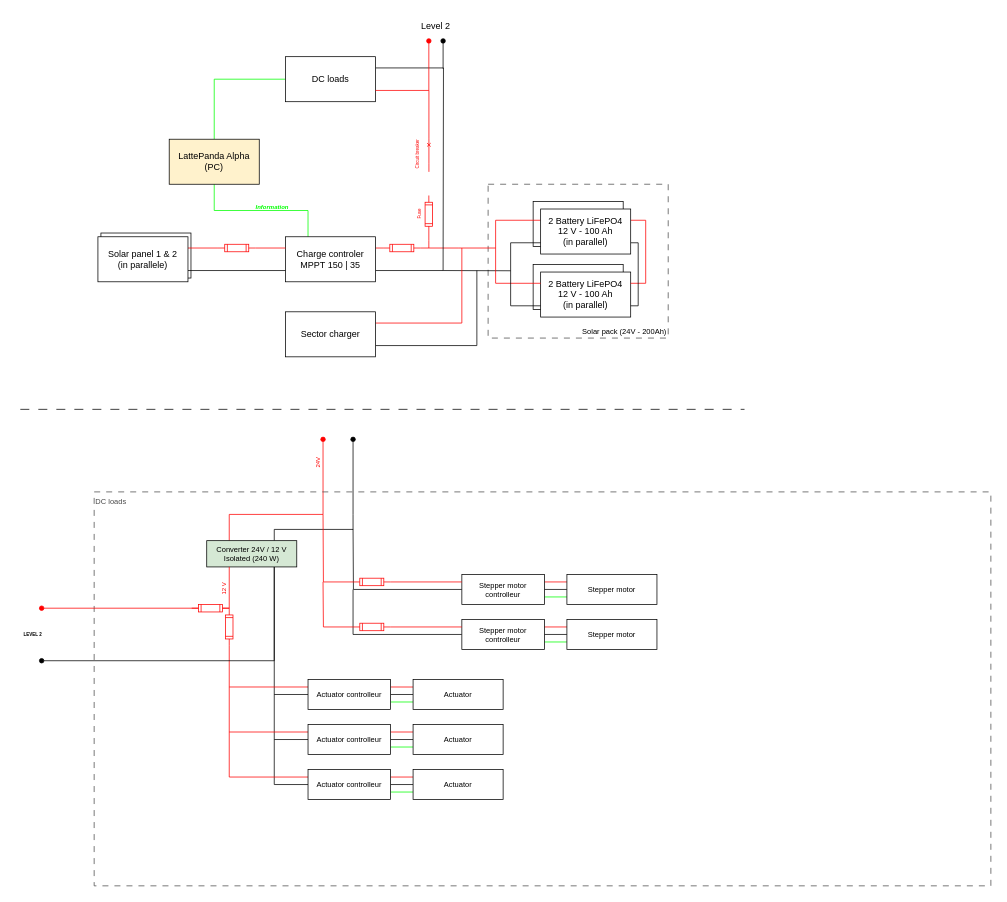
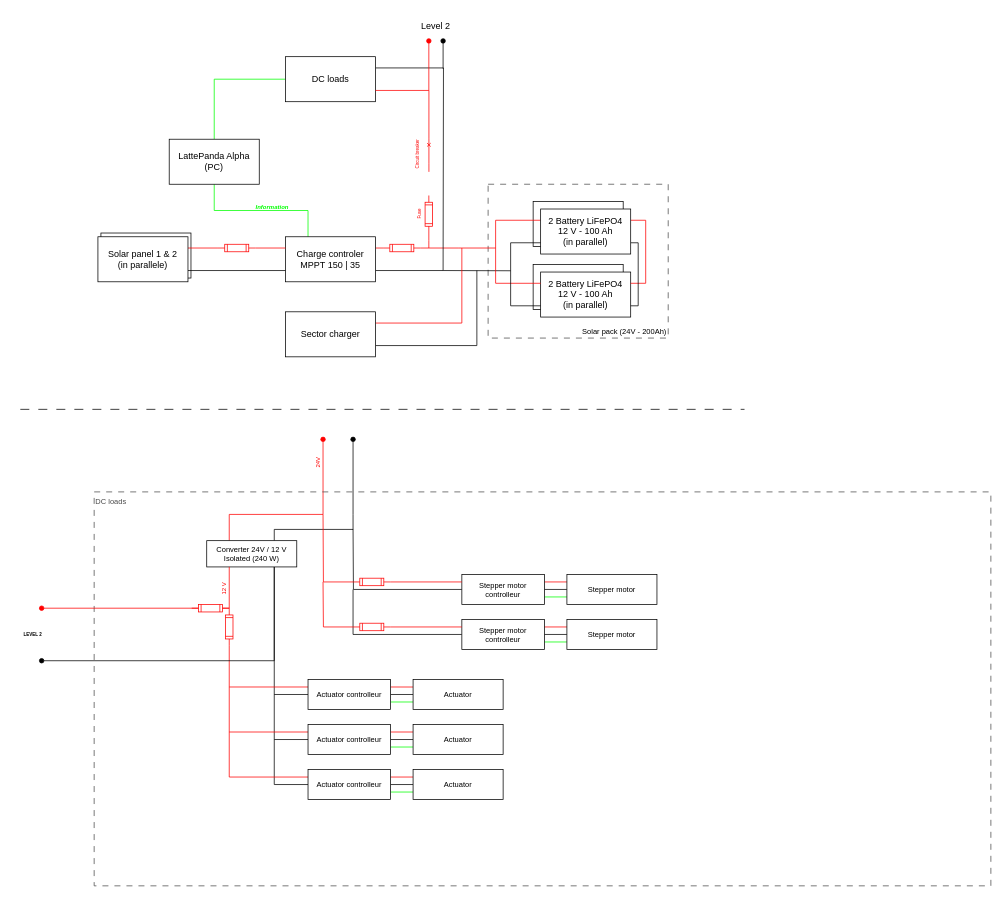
(214, 162) -> (214, 162)
(252, 554) -> (252, 554)
